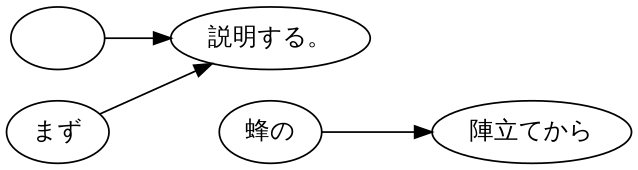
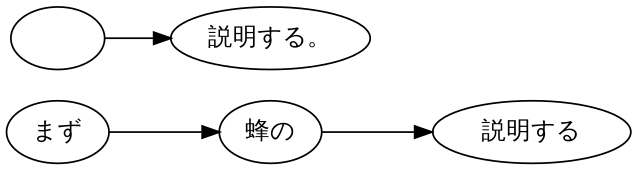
(148, 92) -> (155, 132)
(532, 132) -> (532, 132)
